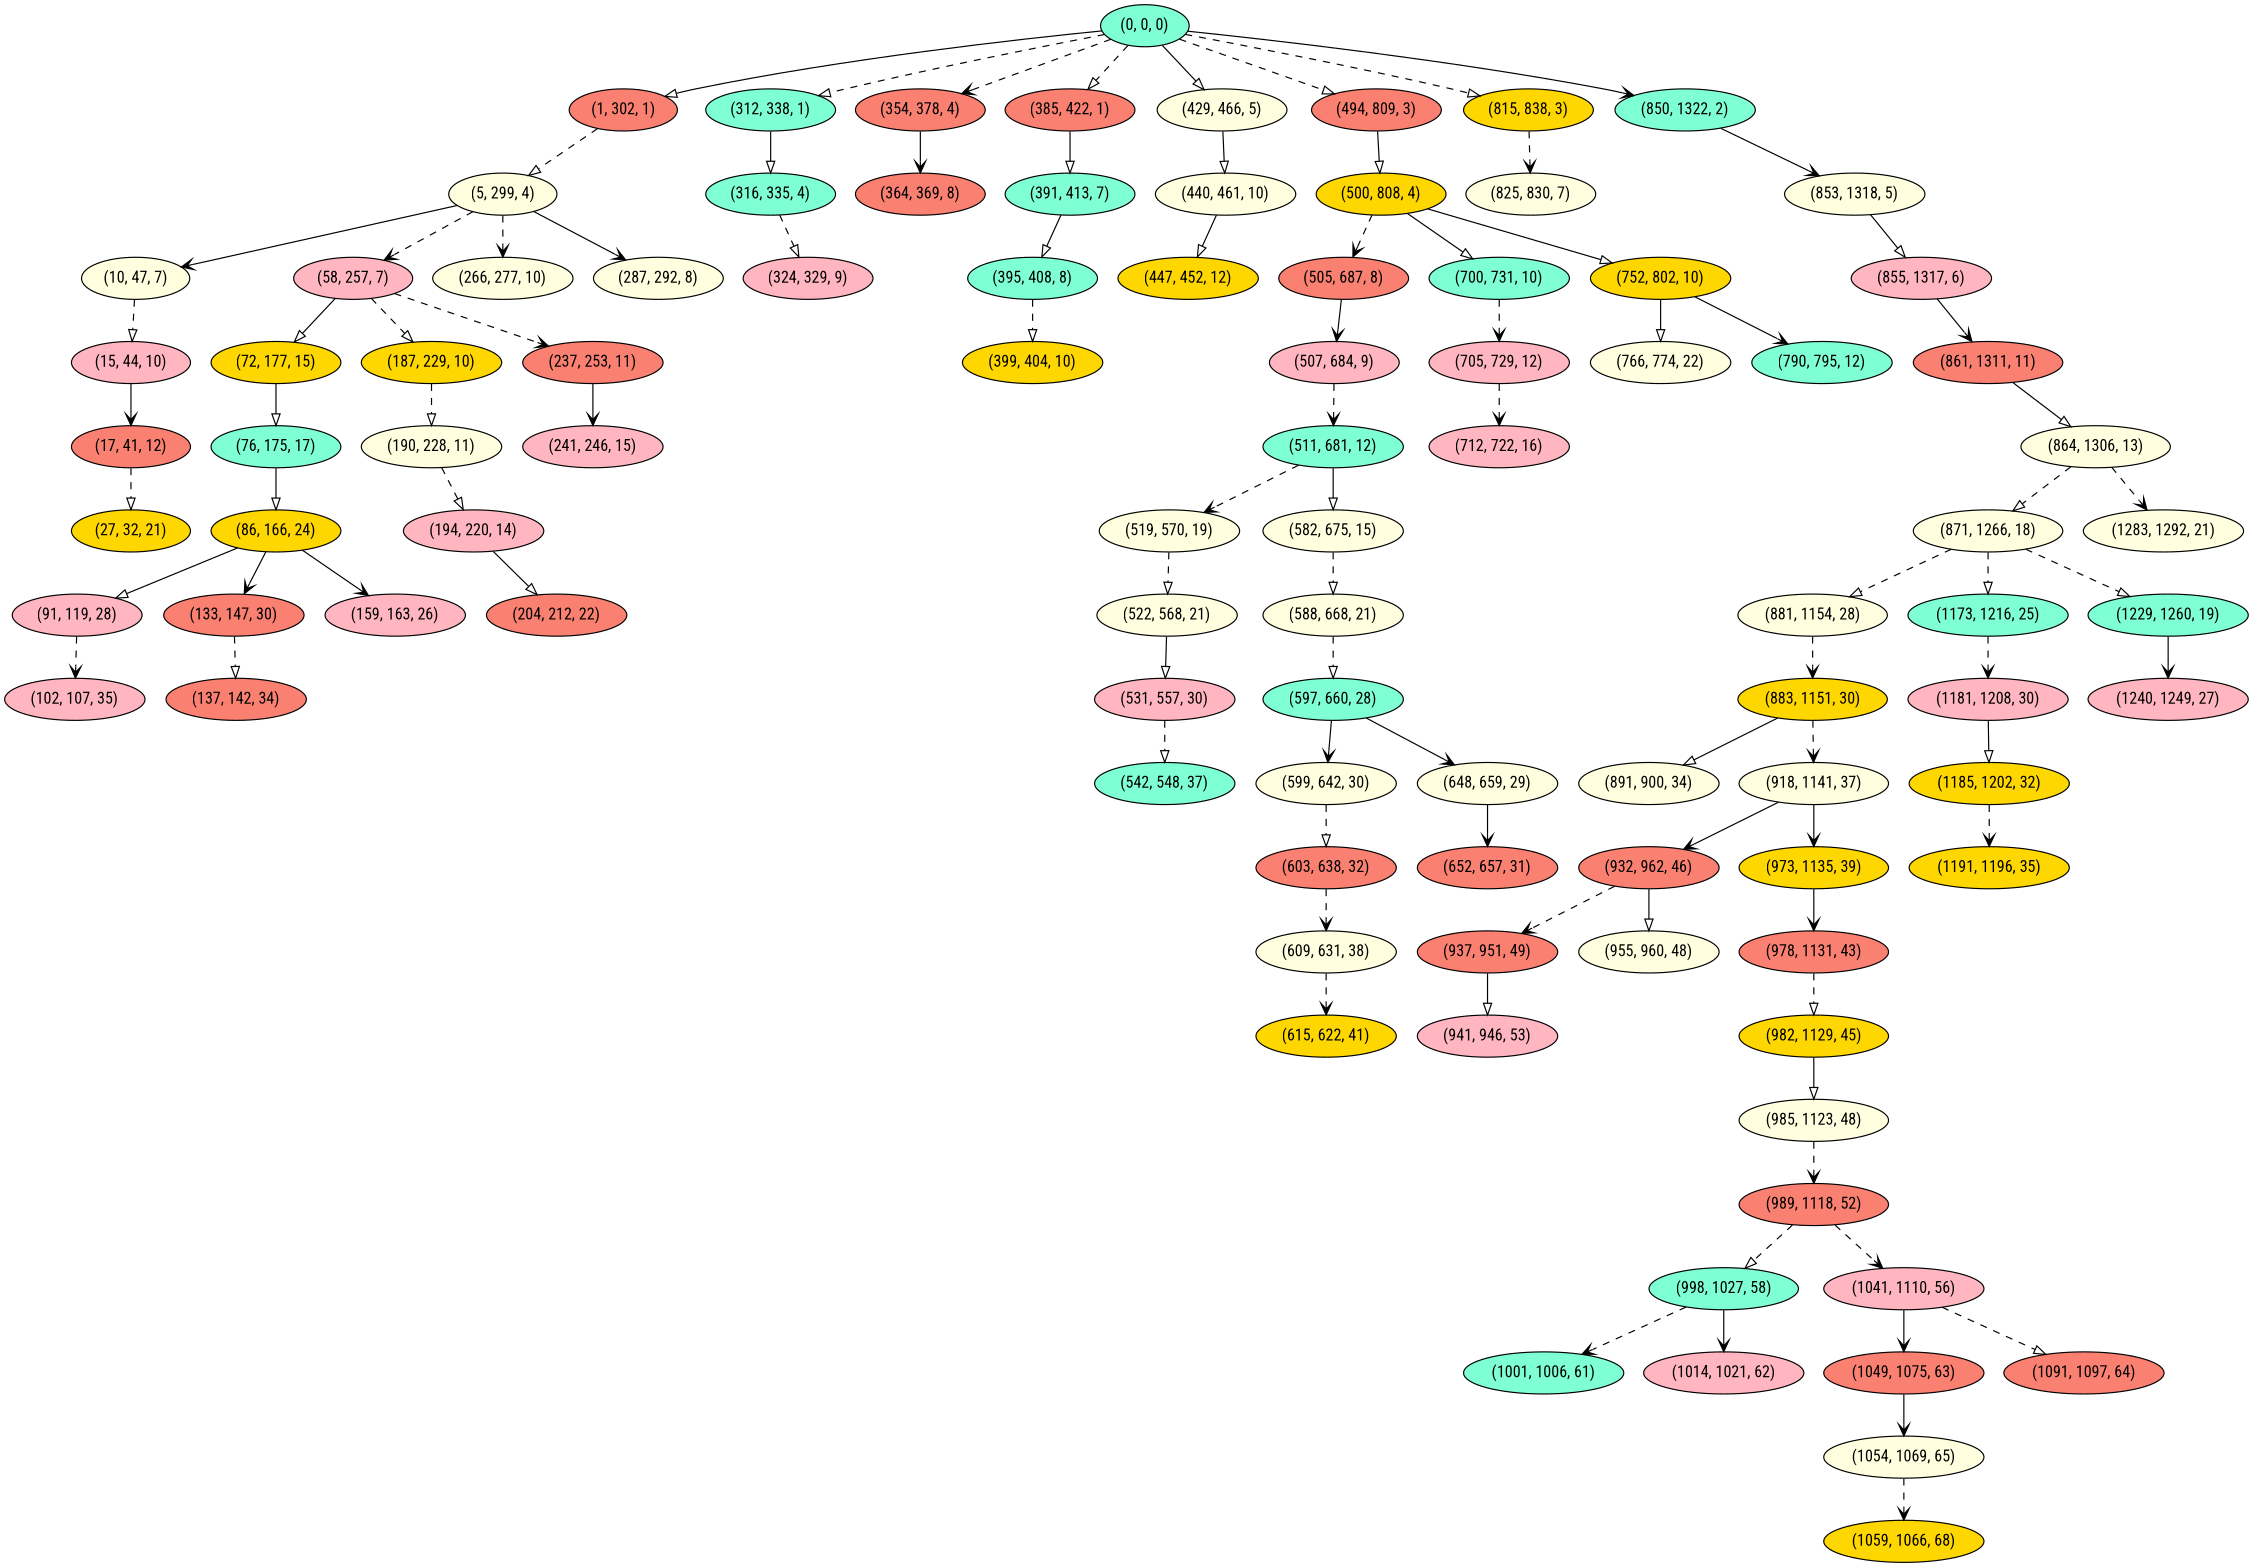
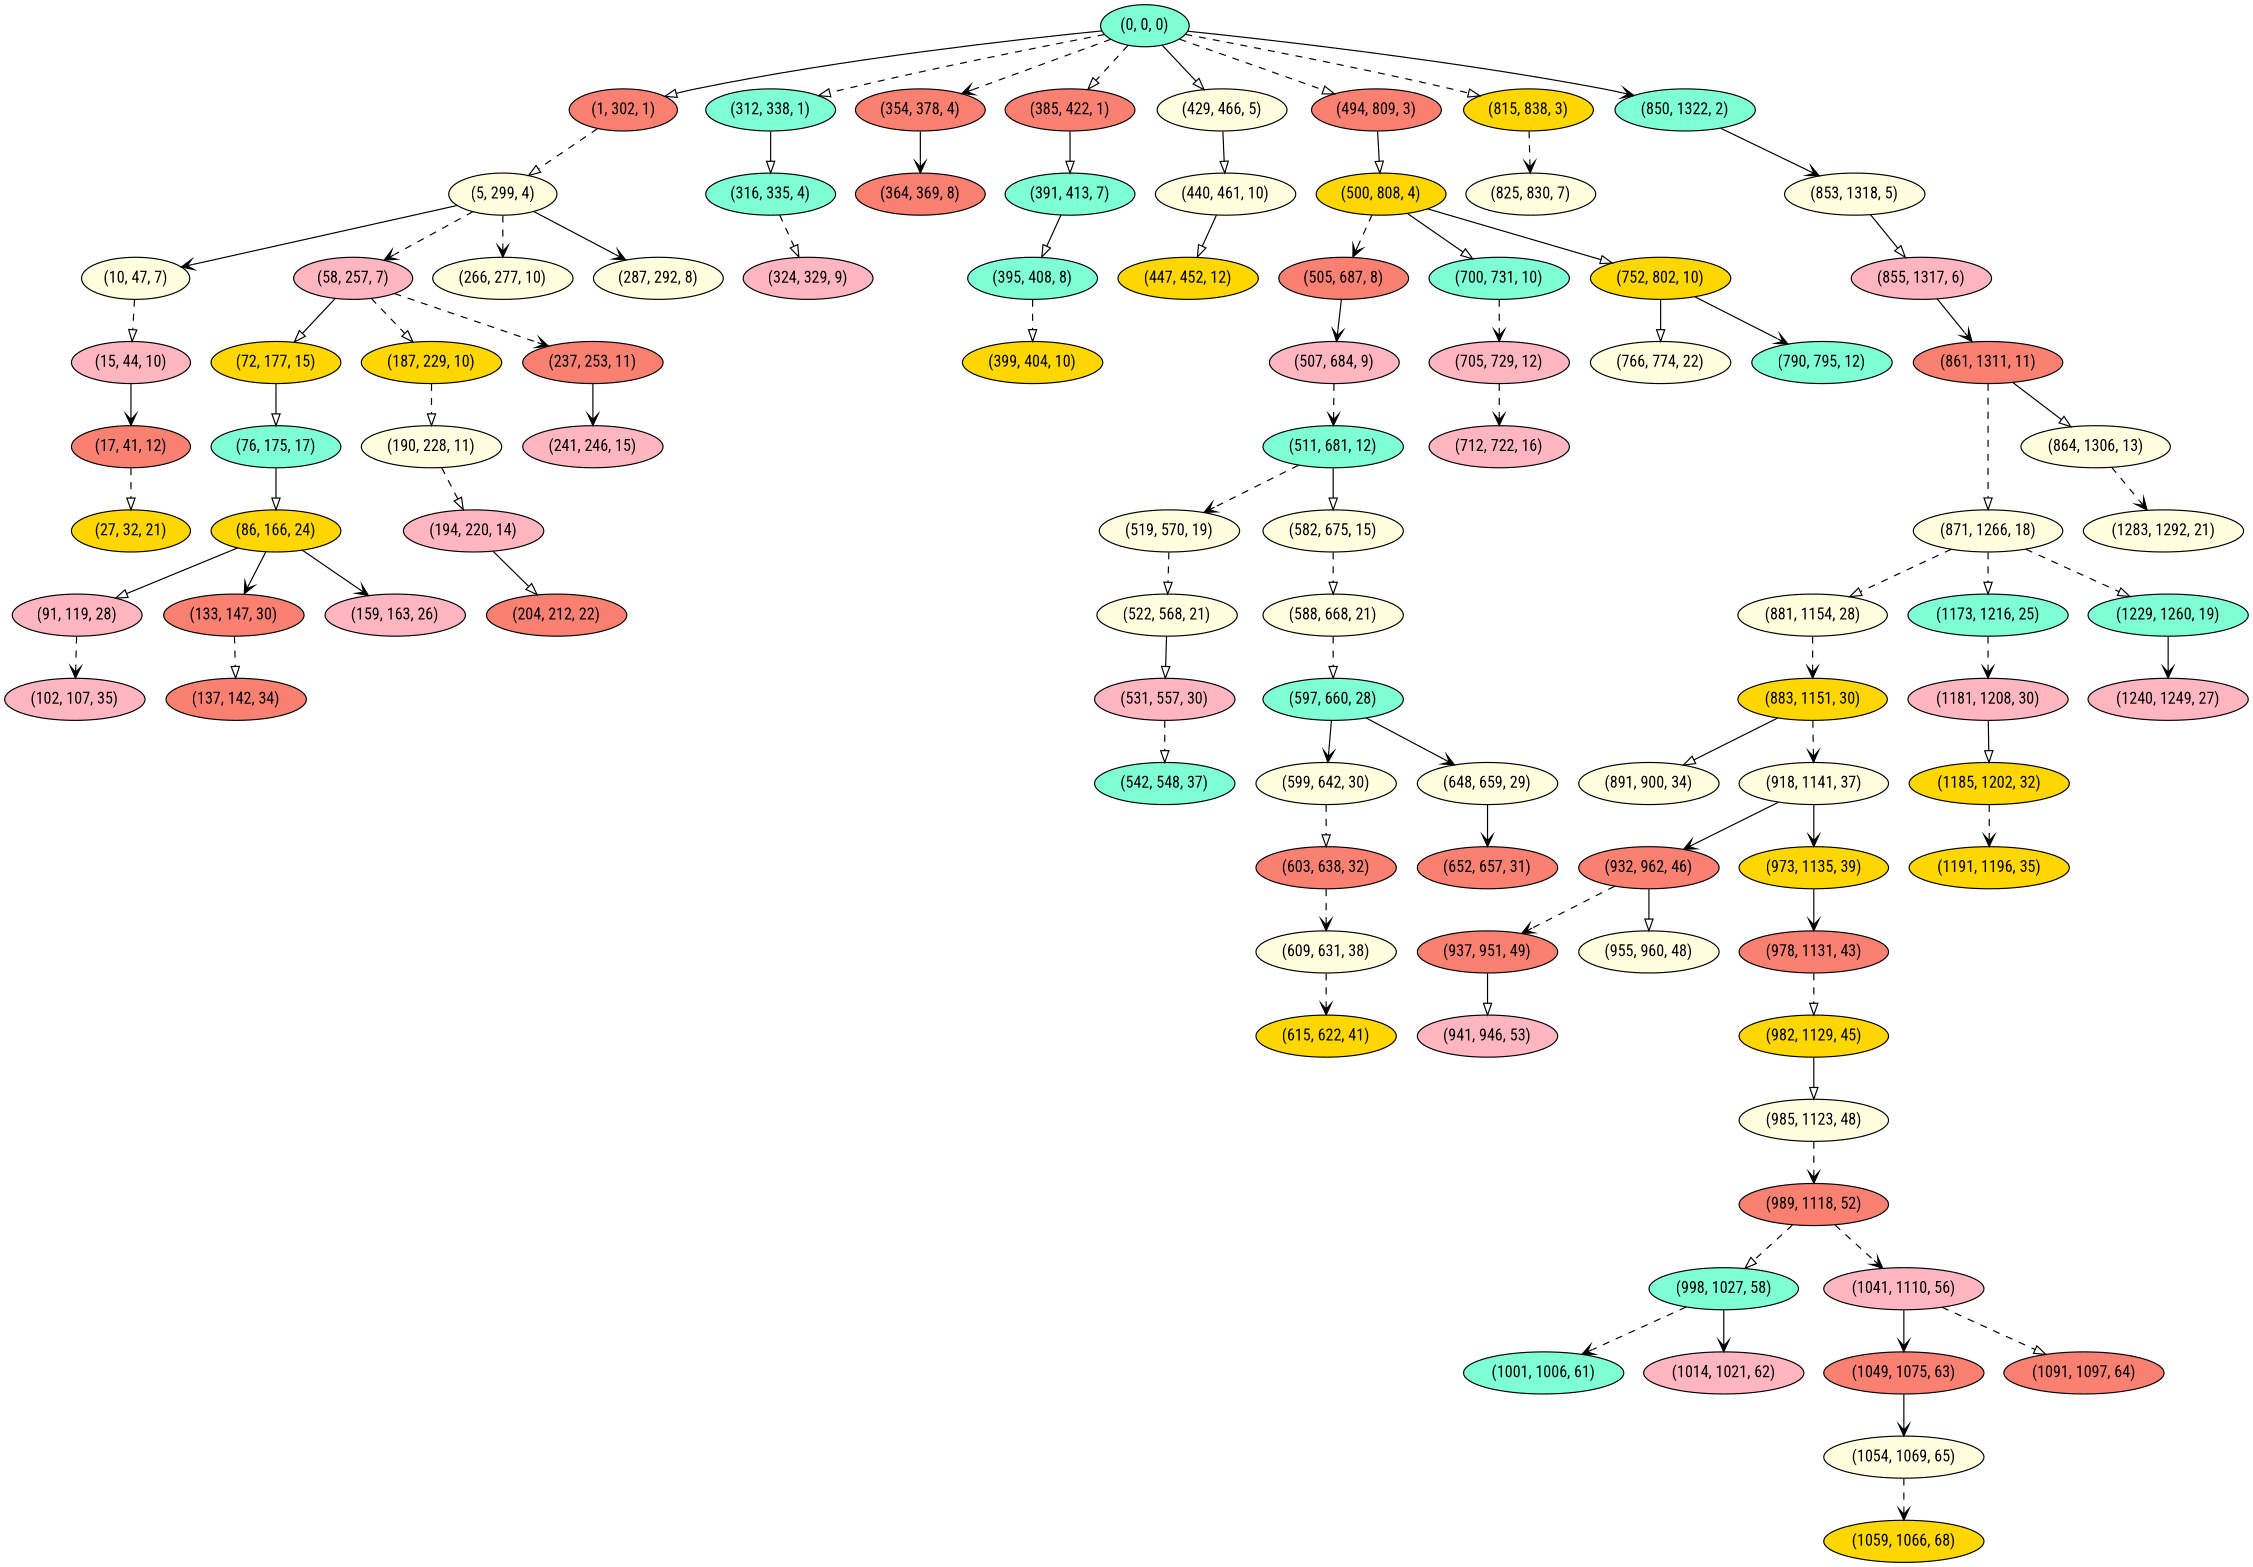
(2047, 485) -> (1988, 441)
